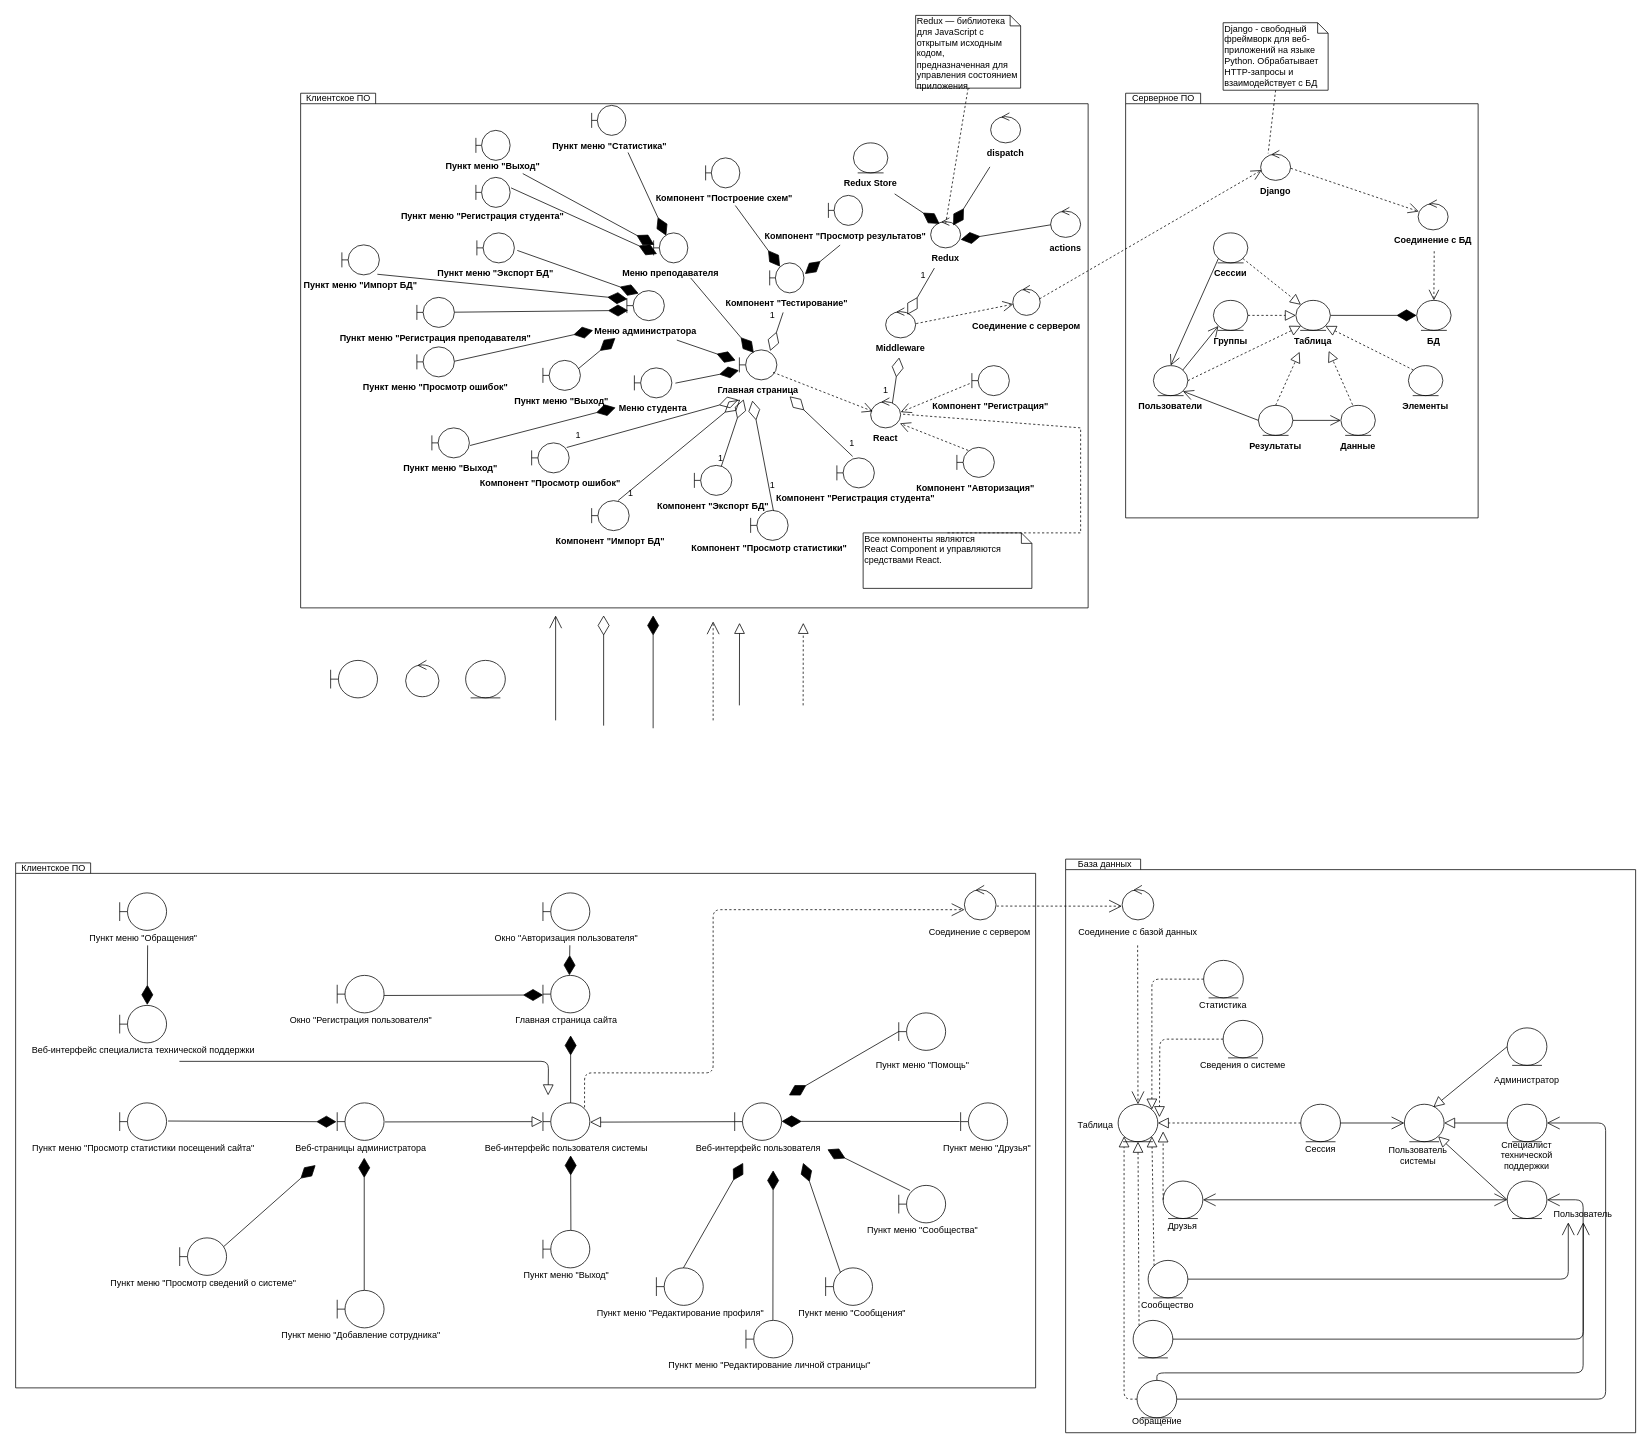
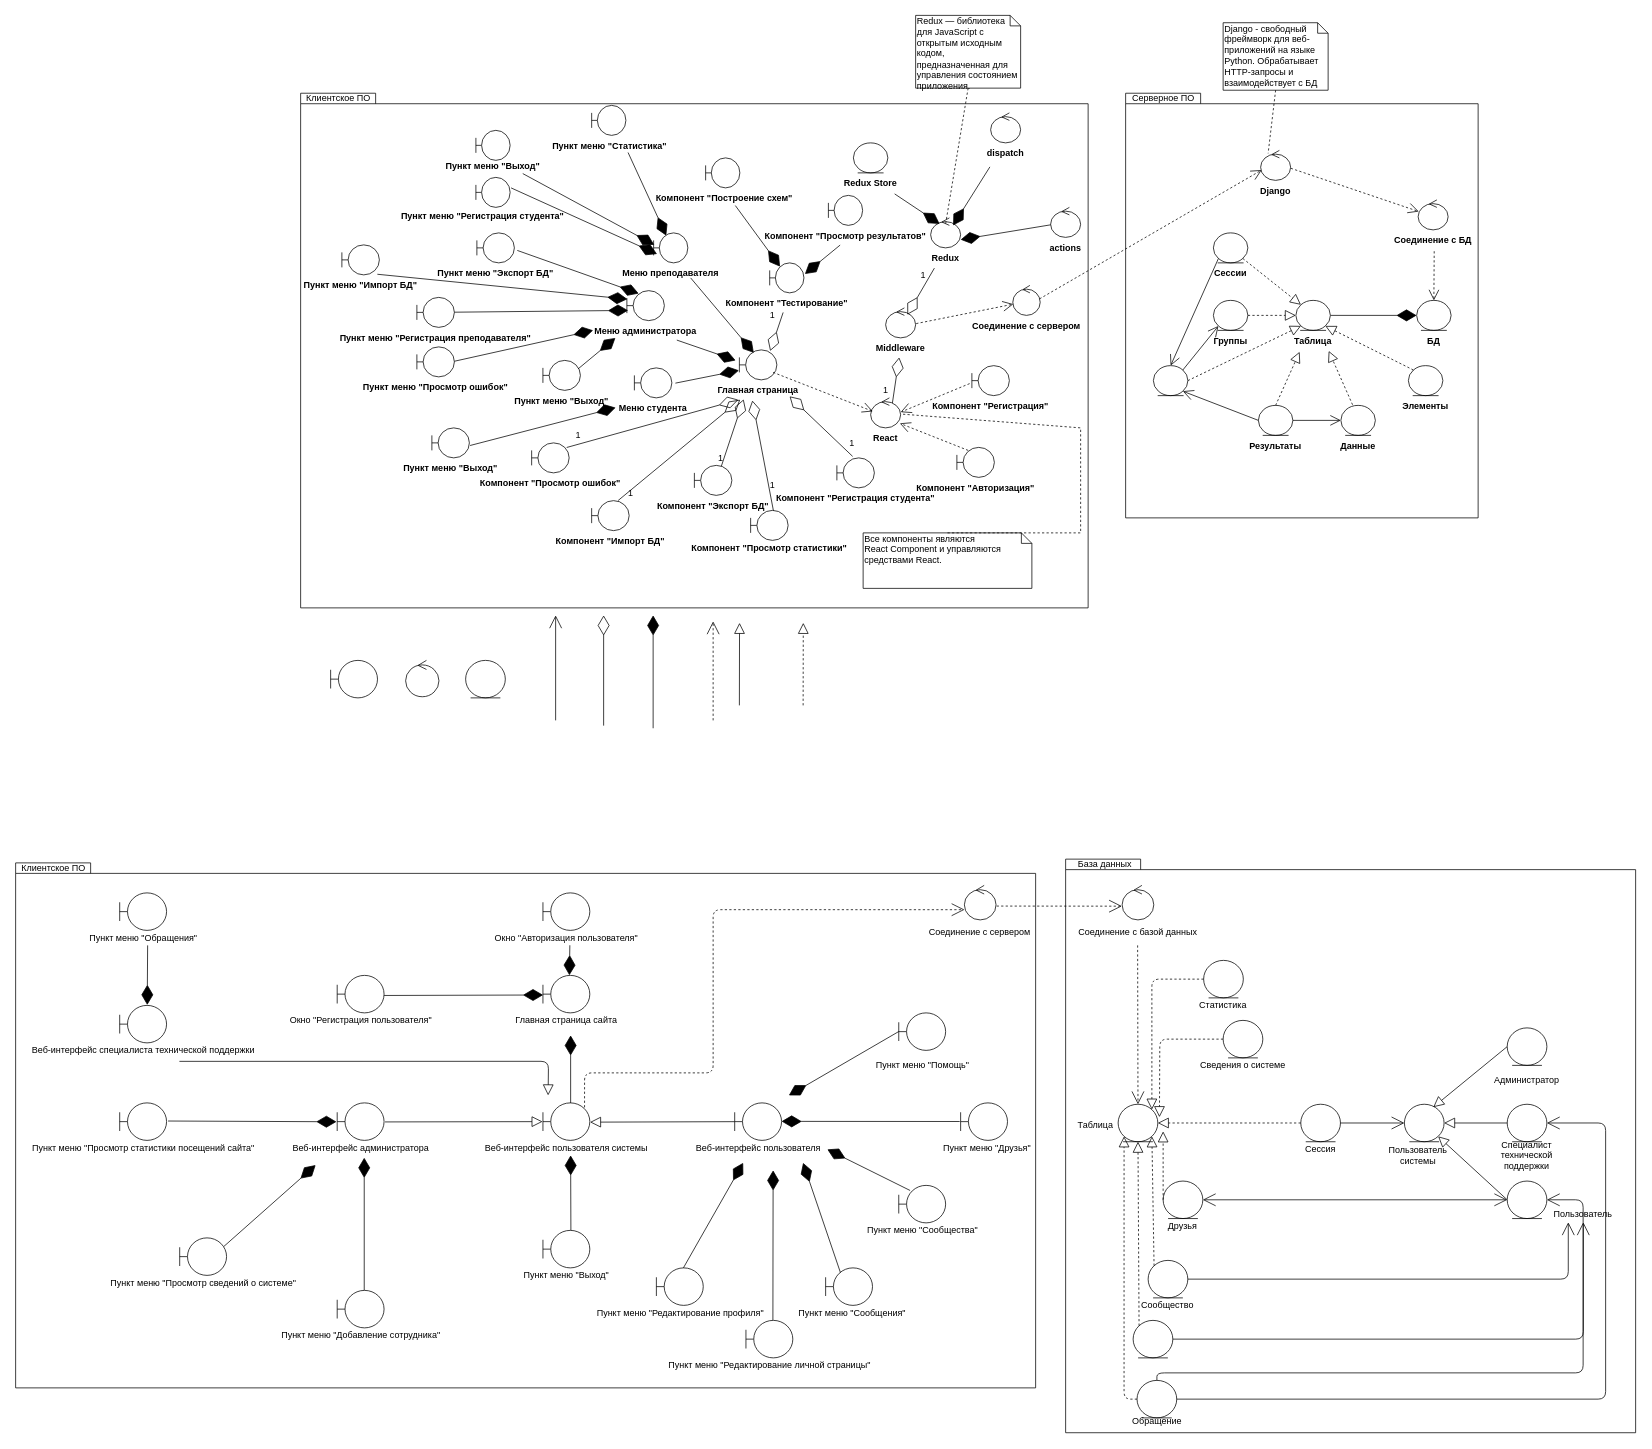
(1170, 405) -> none
(361, 1148) -> (361, 1148)
